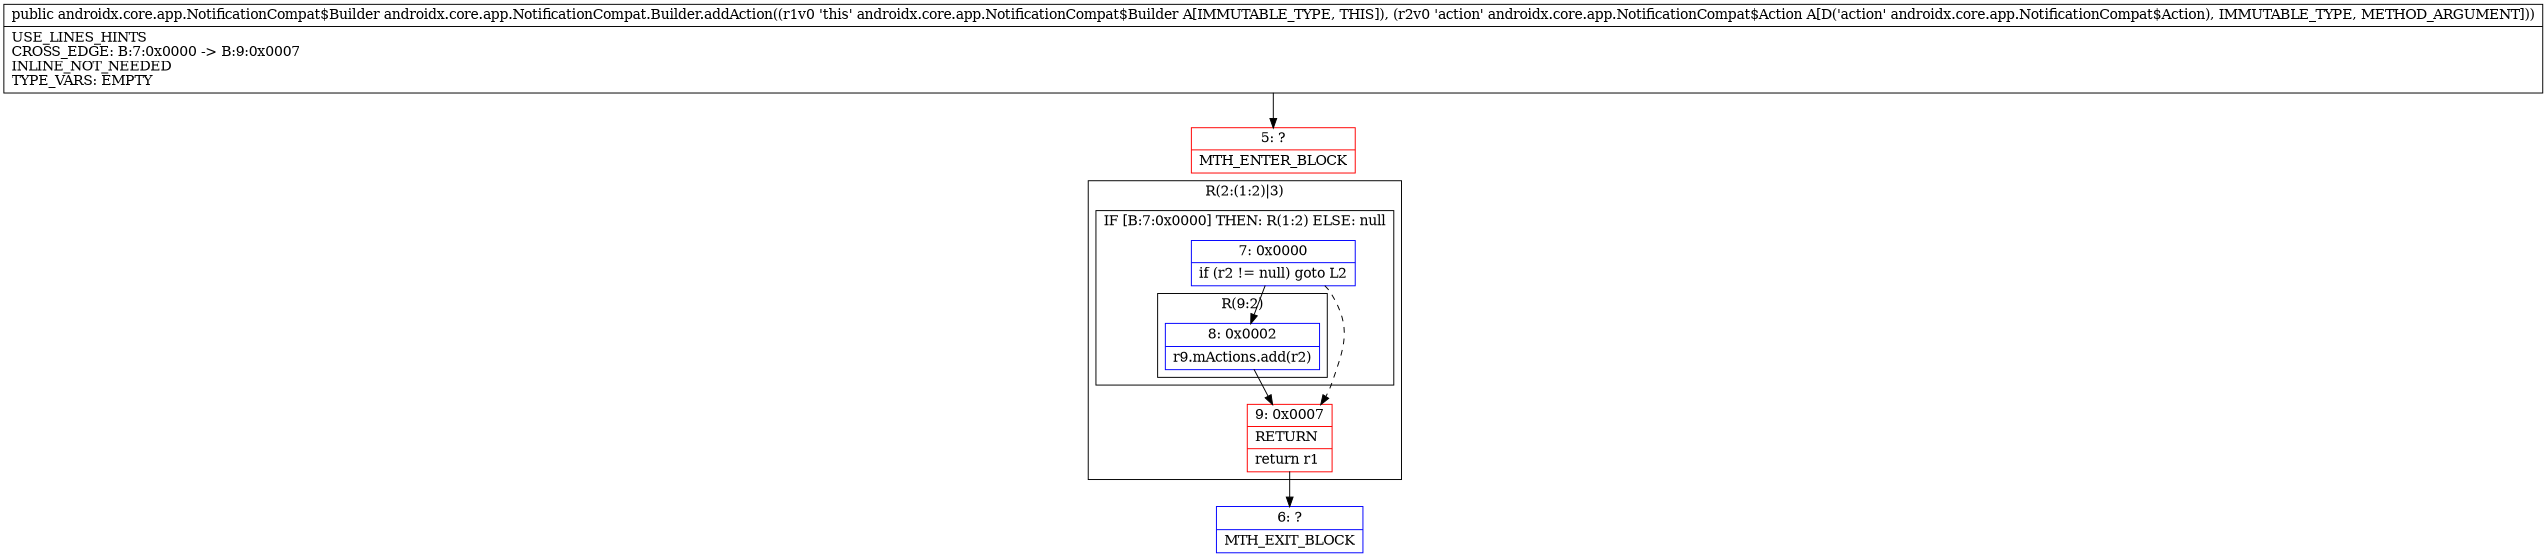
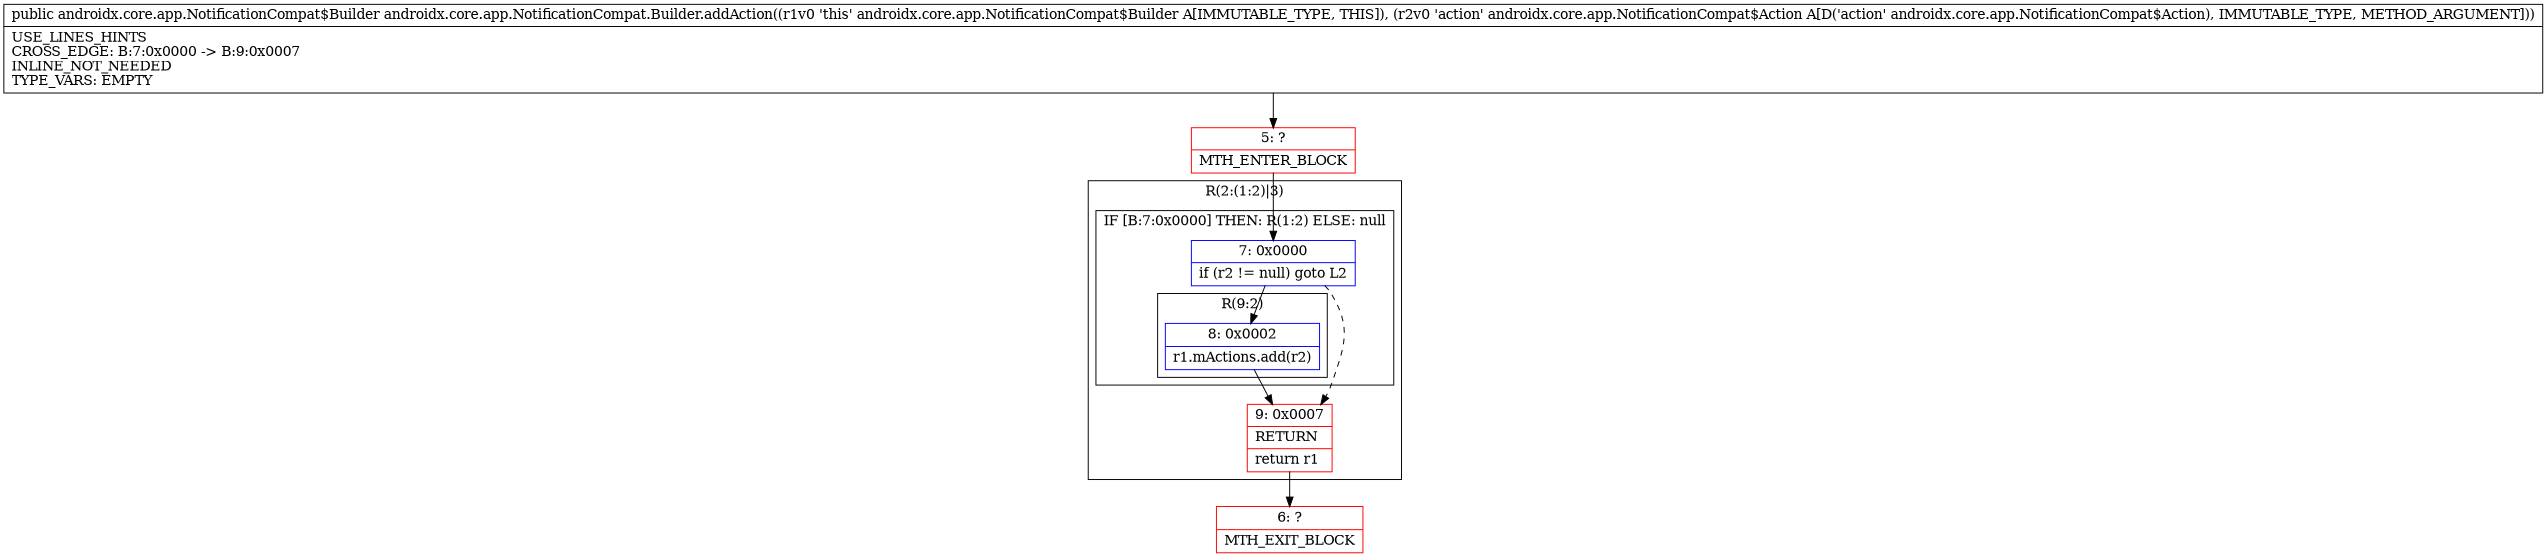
none -> (1273, 202)
(1242, 358) -> (1242, 358)
(1290, 530) -> (1290, 530)
